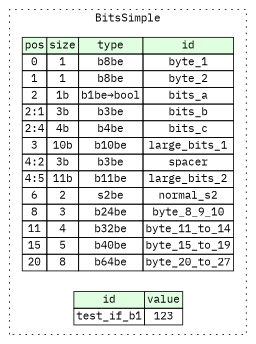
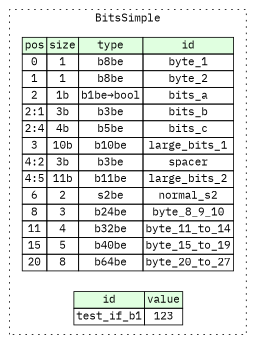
(111, 129) -> (111, 129)
